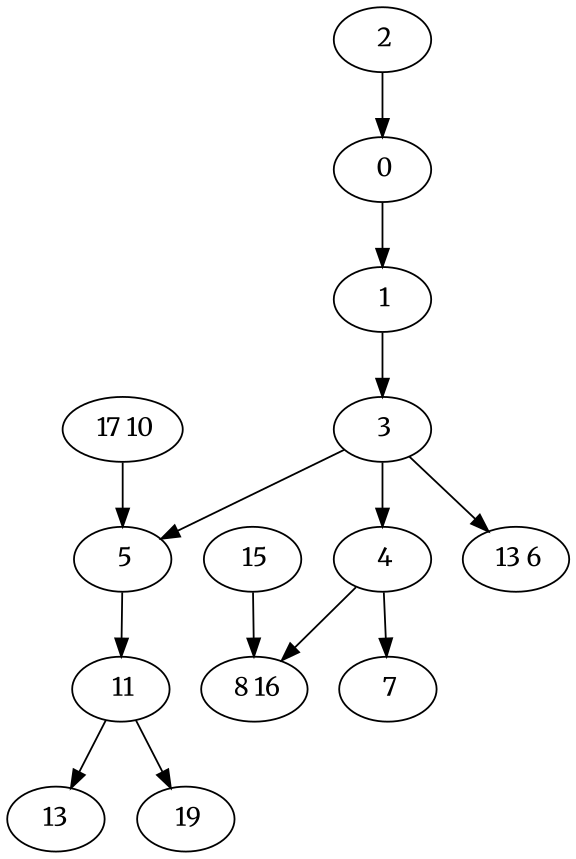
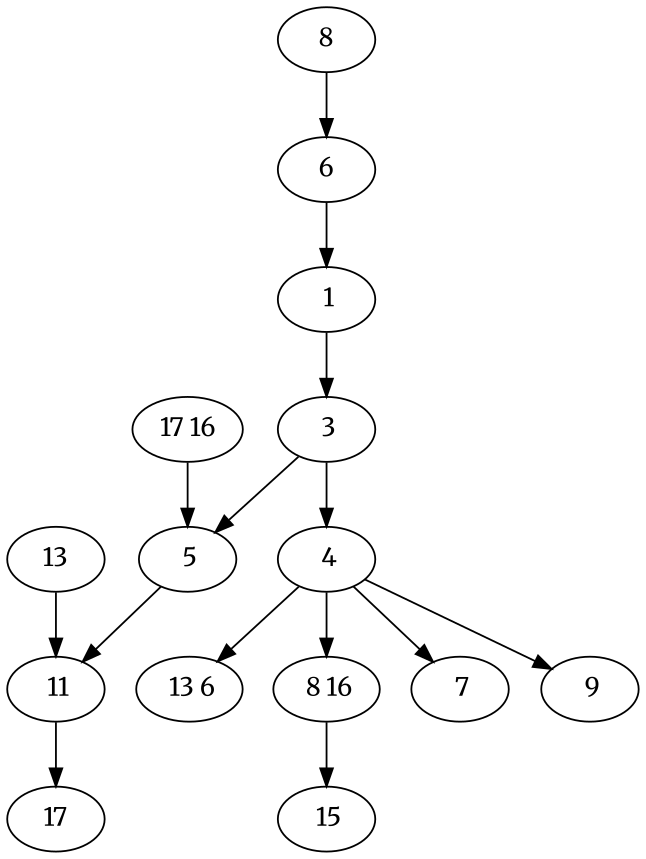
(382, 40) -> (327, 40)
(382, 170) -> (327, 170)
(123, 429) -> (188, 429)
(442, 488) -> (265, 618)
(253, 615) -> (327, 745)
none -> (590, 689)
(93, 746) -> (56, 615)
(186, 819) -> (56, 819)
